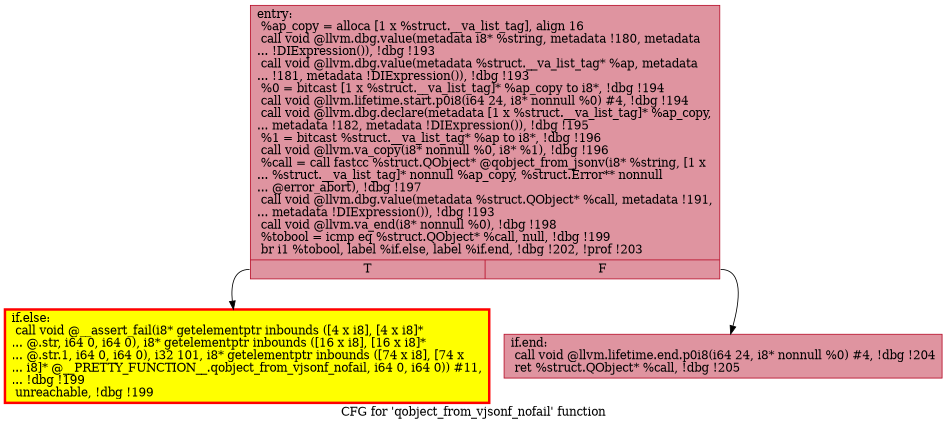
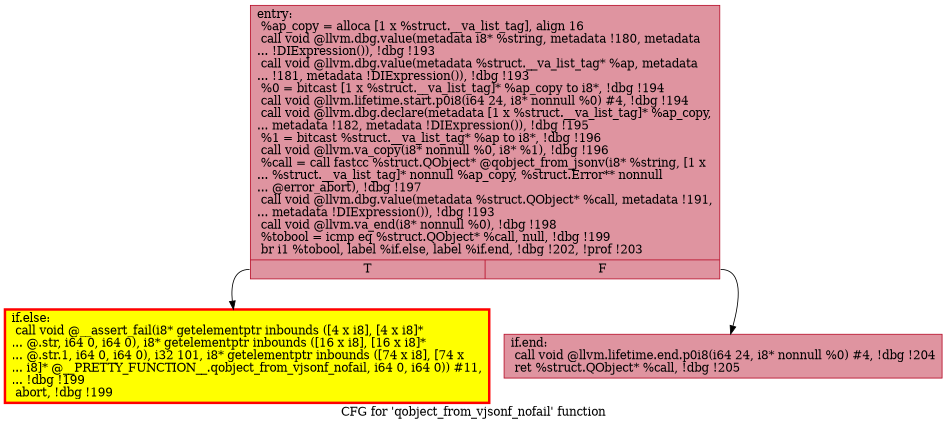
(83, 393) -> (62, 393)
